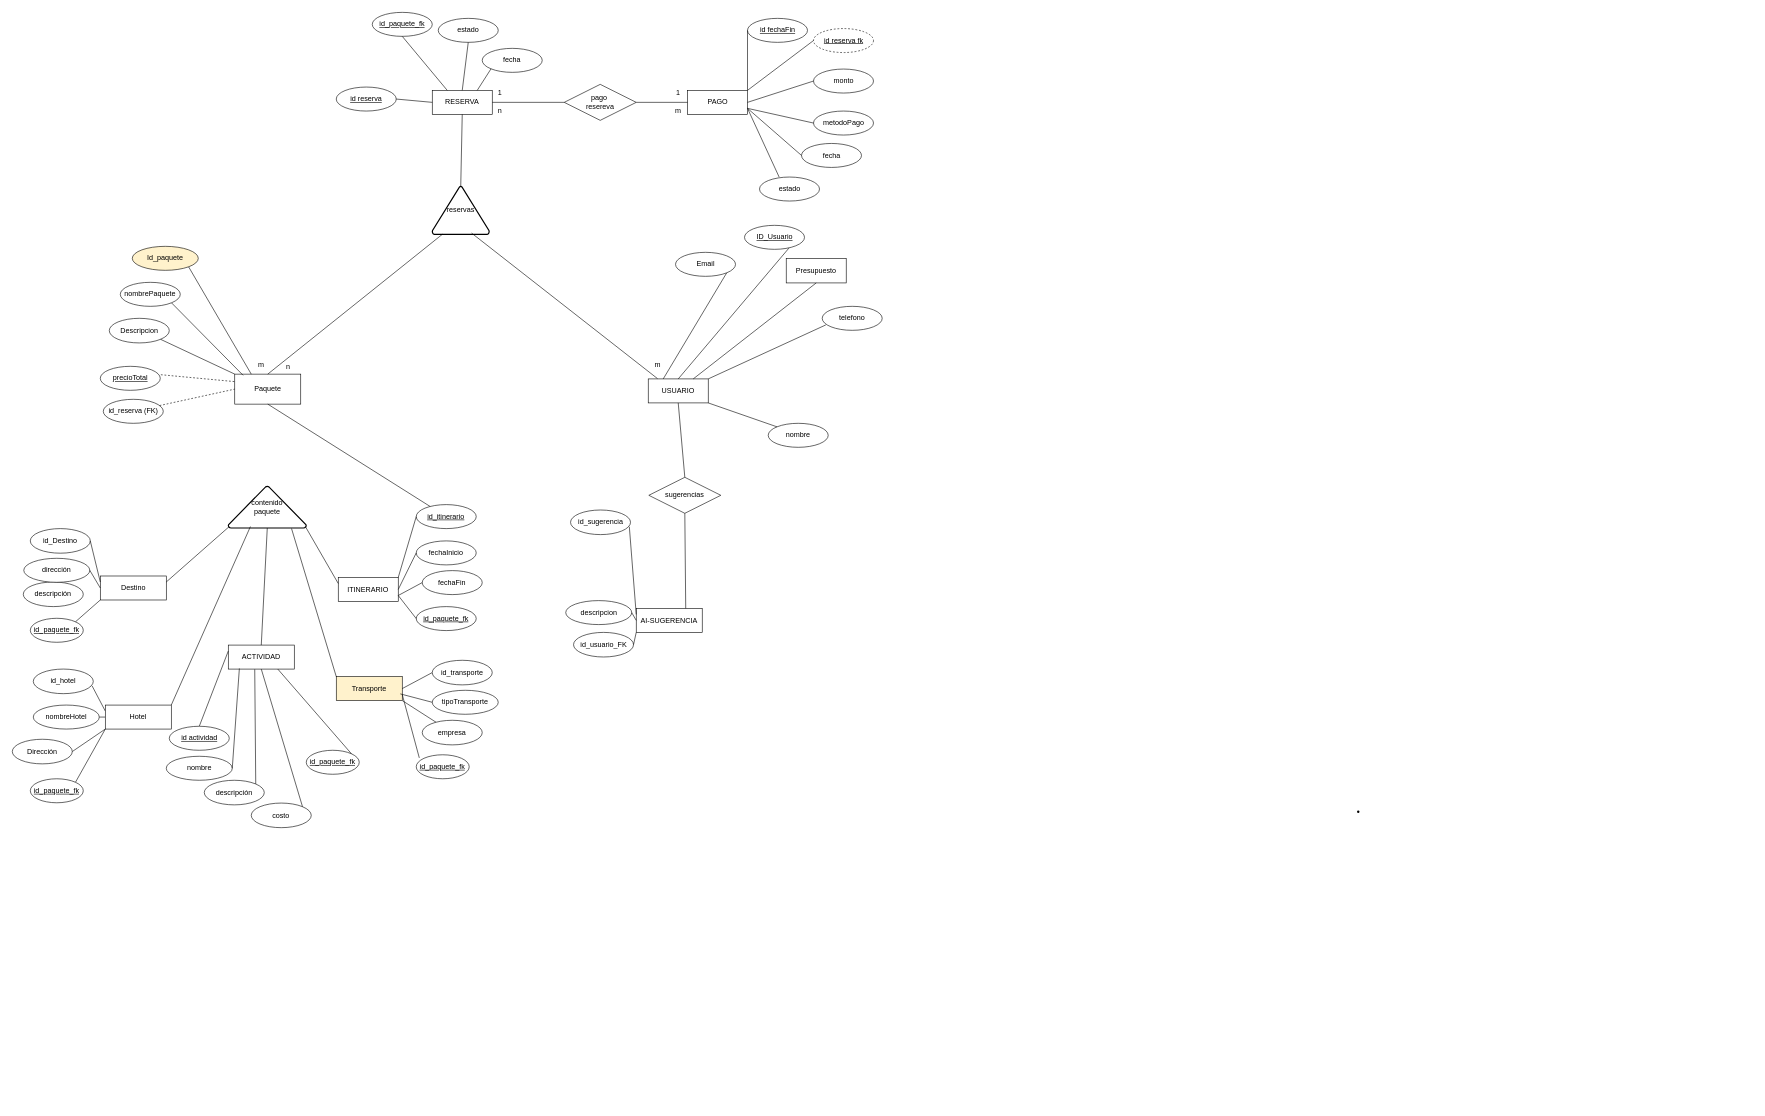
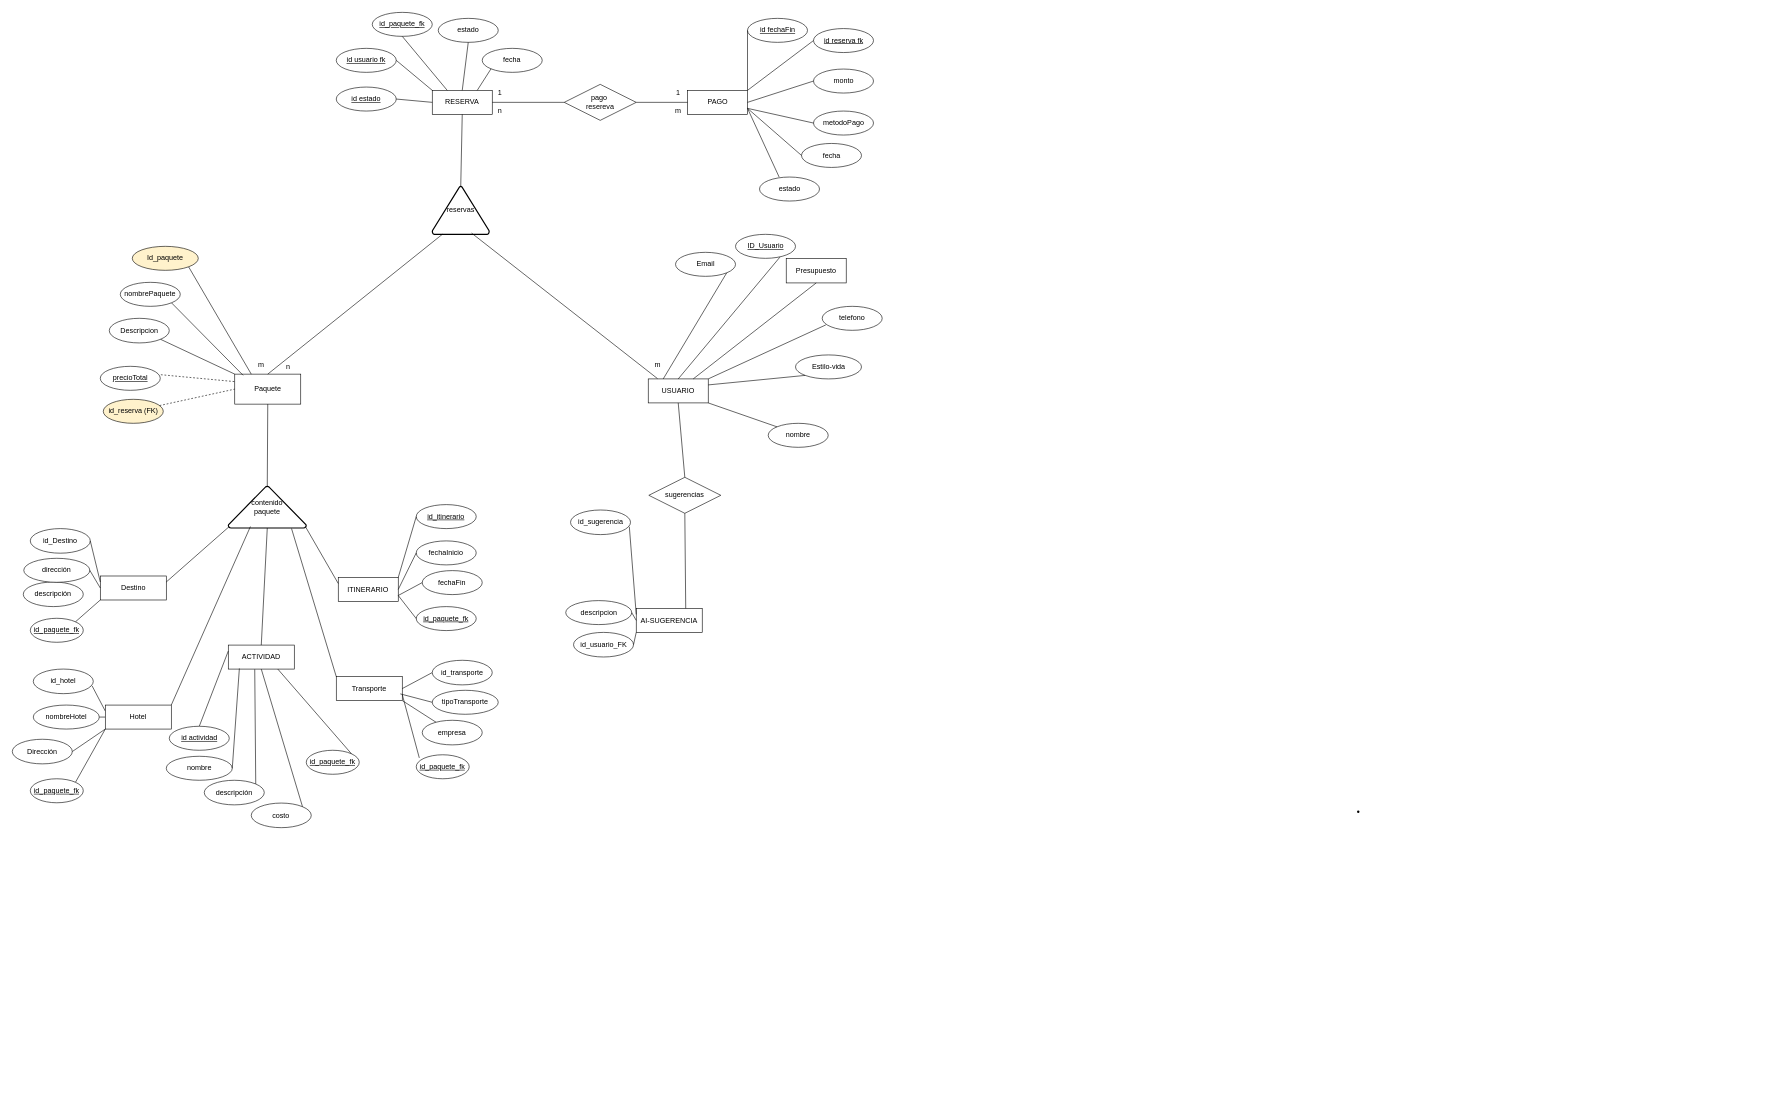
(844, 41) -> (844, 41)
none -> (366, 60)
none -> (414, 75)
(366, 99) -> (366, 99)
(775, 237) -> (766, 246)
none -> (829, 367)
none -> (757, 380)
(133, 411) -> (133, 411)
(349, 455) -> (268, 445)
(369, 689) -> (369, 689)
